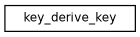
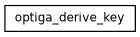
(70, 18) -> (70, 18)
